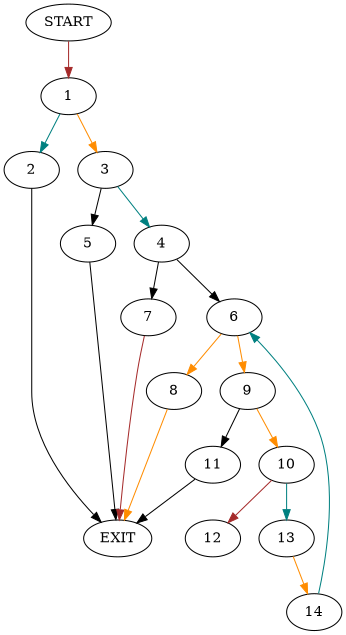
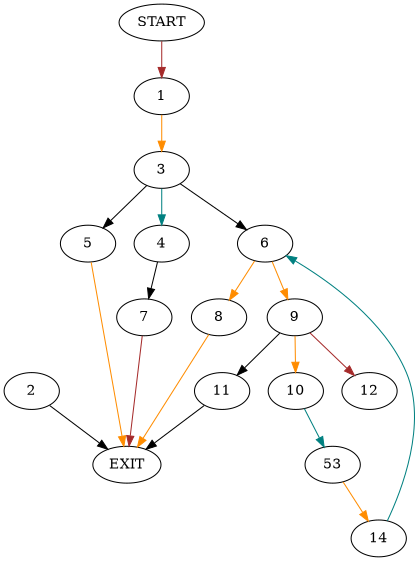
(53, 128) -> none
(194, 277) -> (209, 204)
(102, 386) -> (107, 349)
(254, 498) -> (328, 351)
(287, 538) -> (333, 465)
